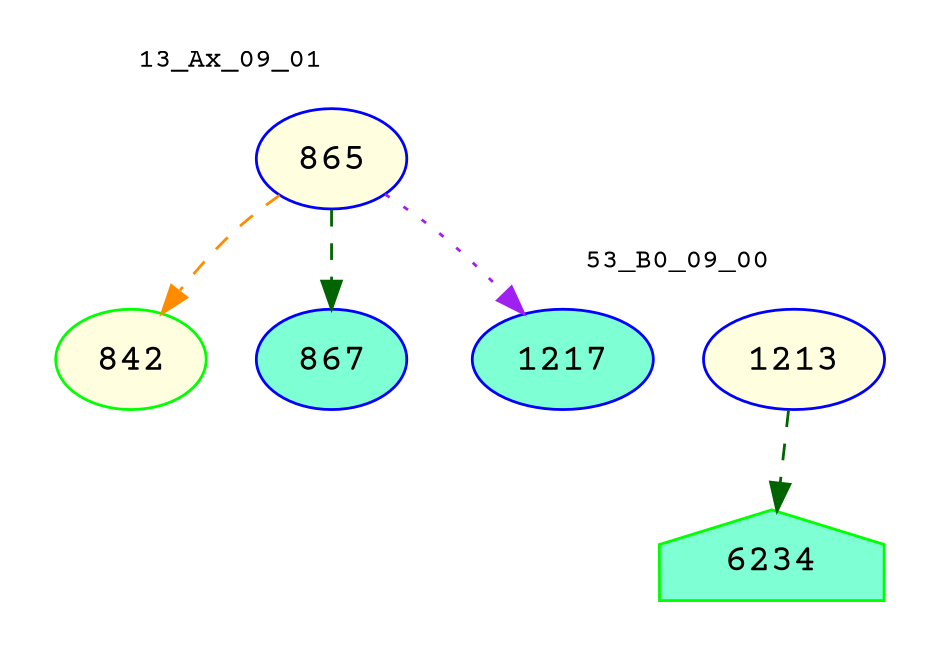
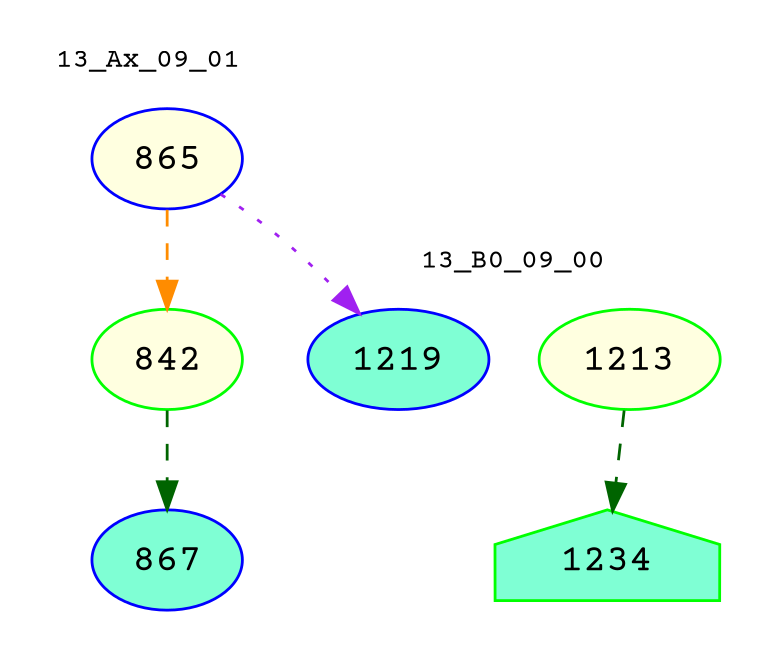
(332, 245) -> (167, 446)
(678, 261) -> (514, 261)
(563, 359) -> (398, 359)
(794, 359) -> (630, 359)
(772, 560) -> (607, 560)
